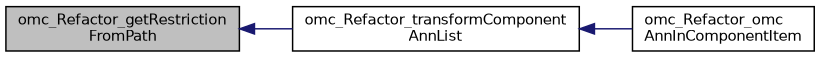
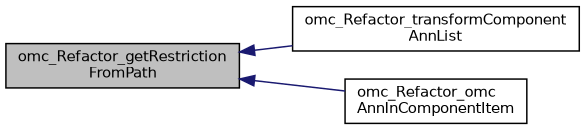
(614, 29) -> (300, 86)
